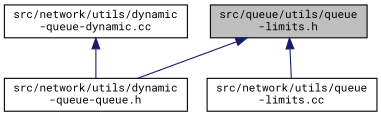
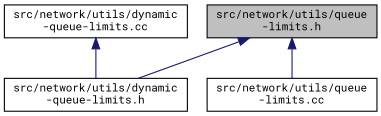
(96, 21) -> (96, 21)
(289, 21) -> (292, 21)
(96, 95) -> (96, 95)
